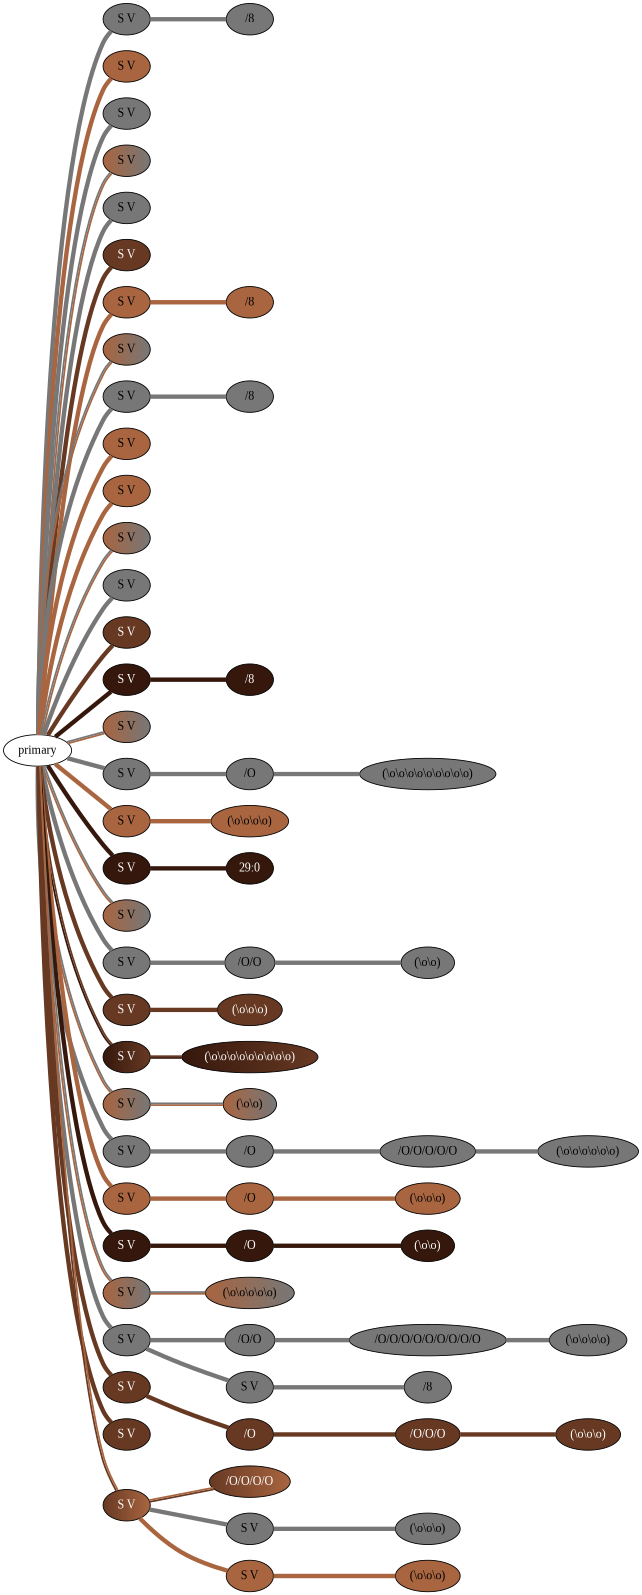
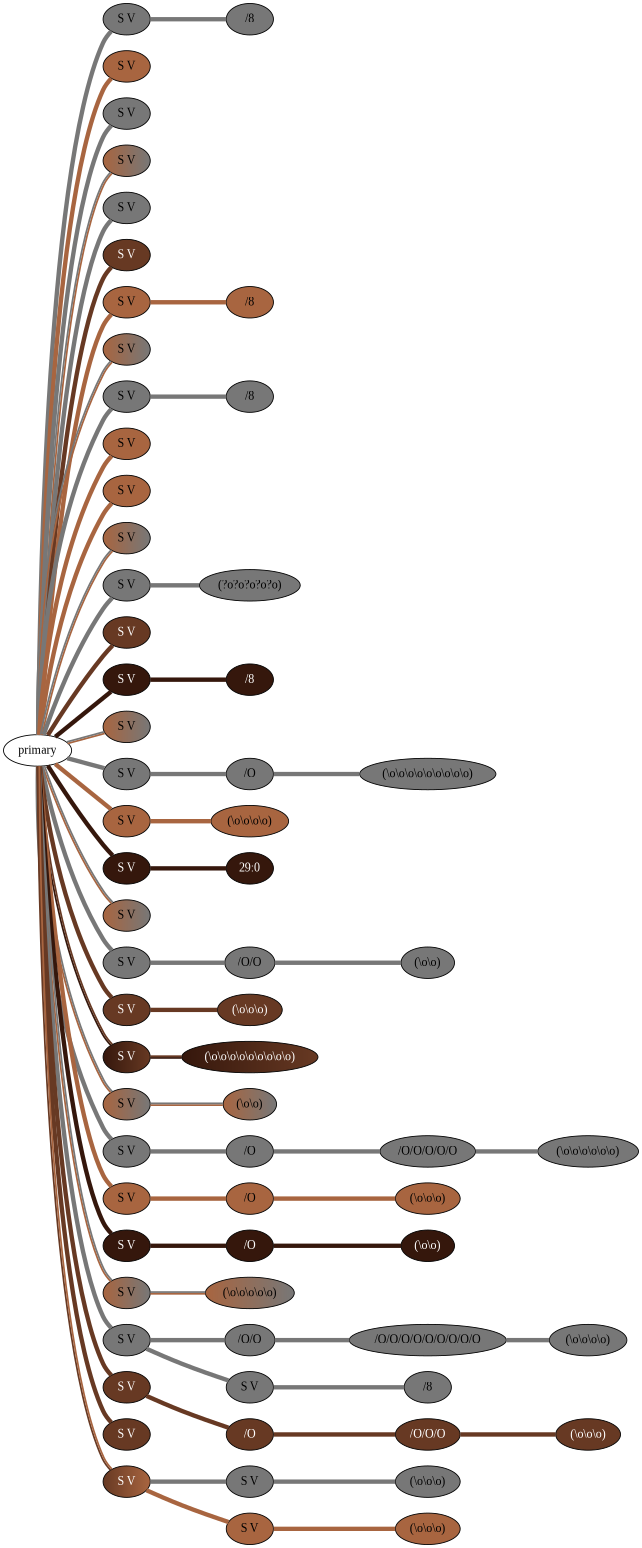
none -> (250, 585)
(250, 1482) -> none
